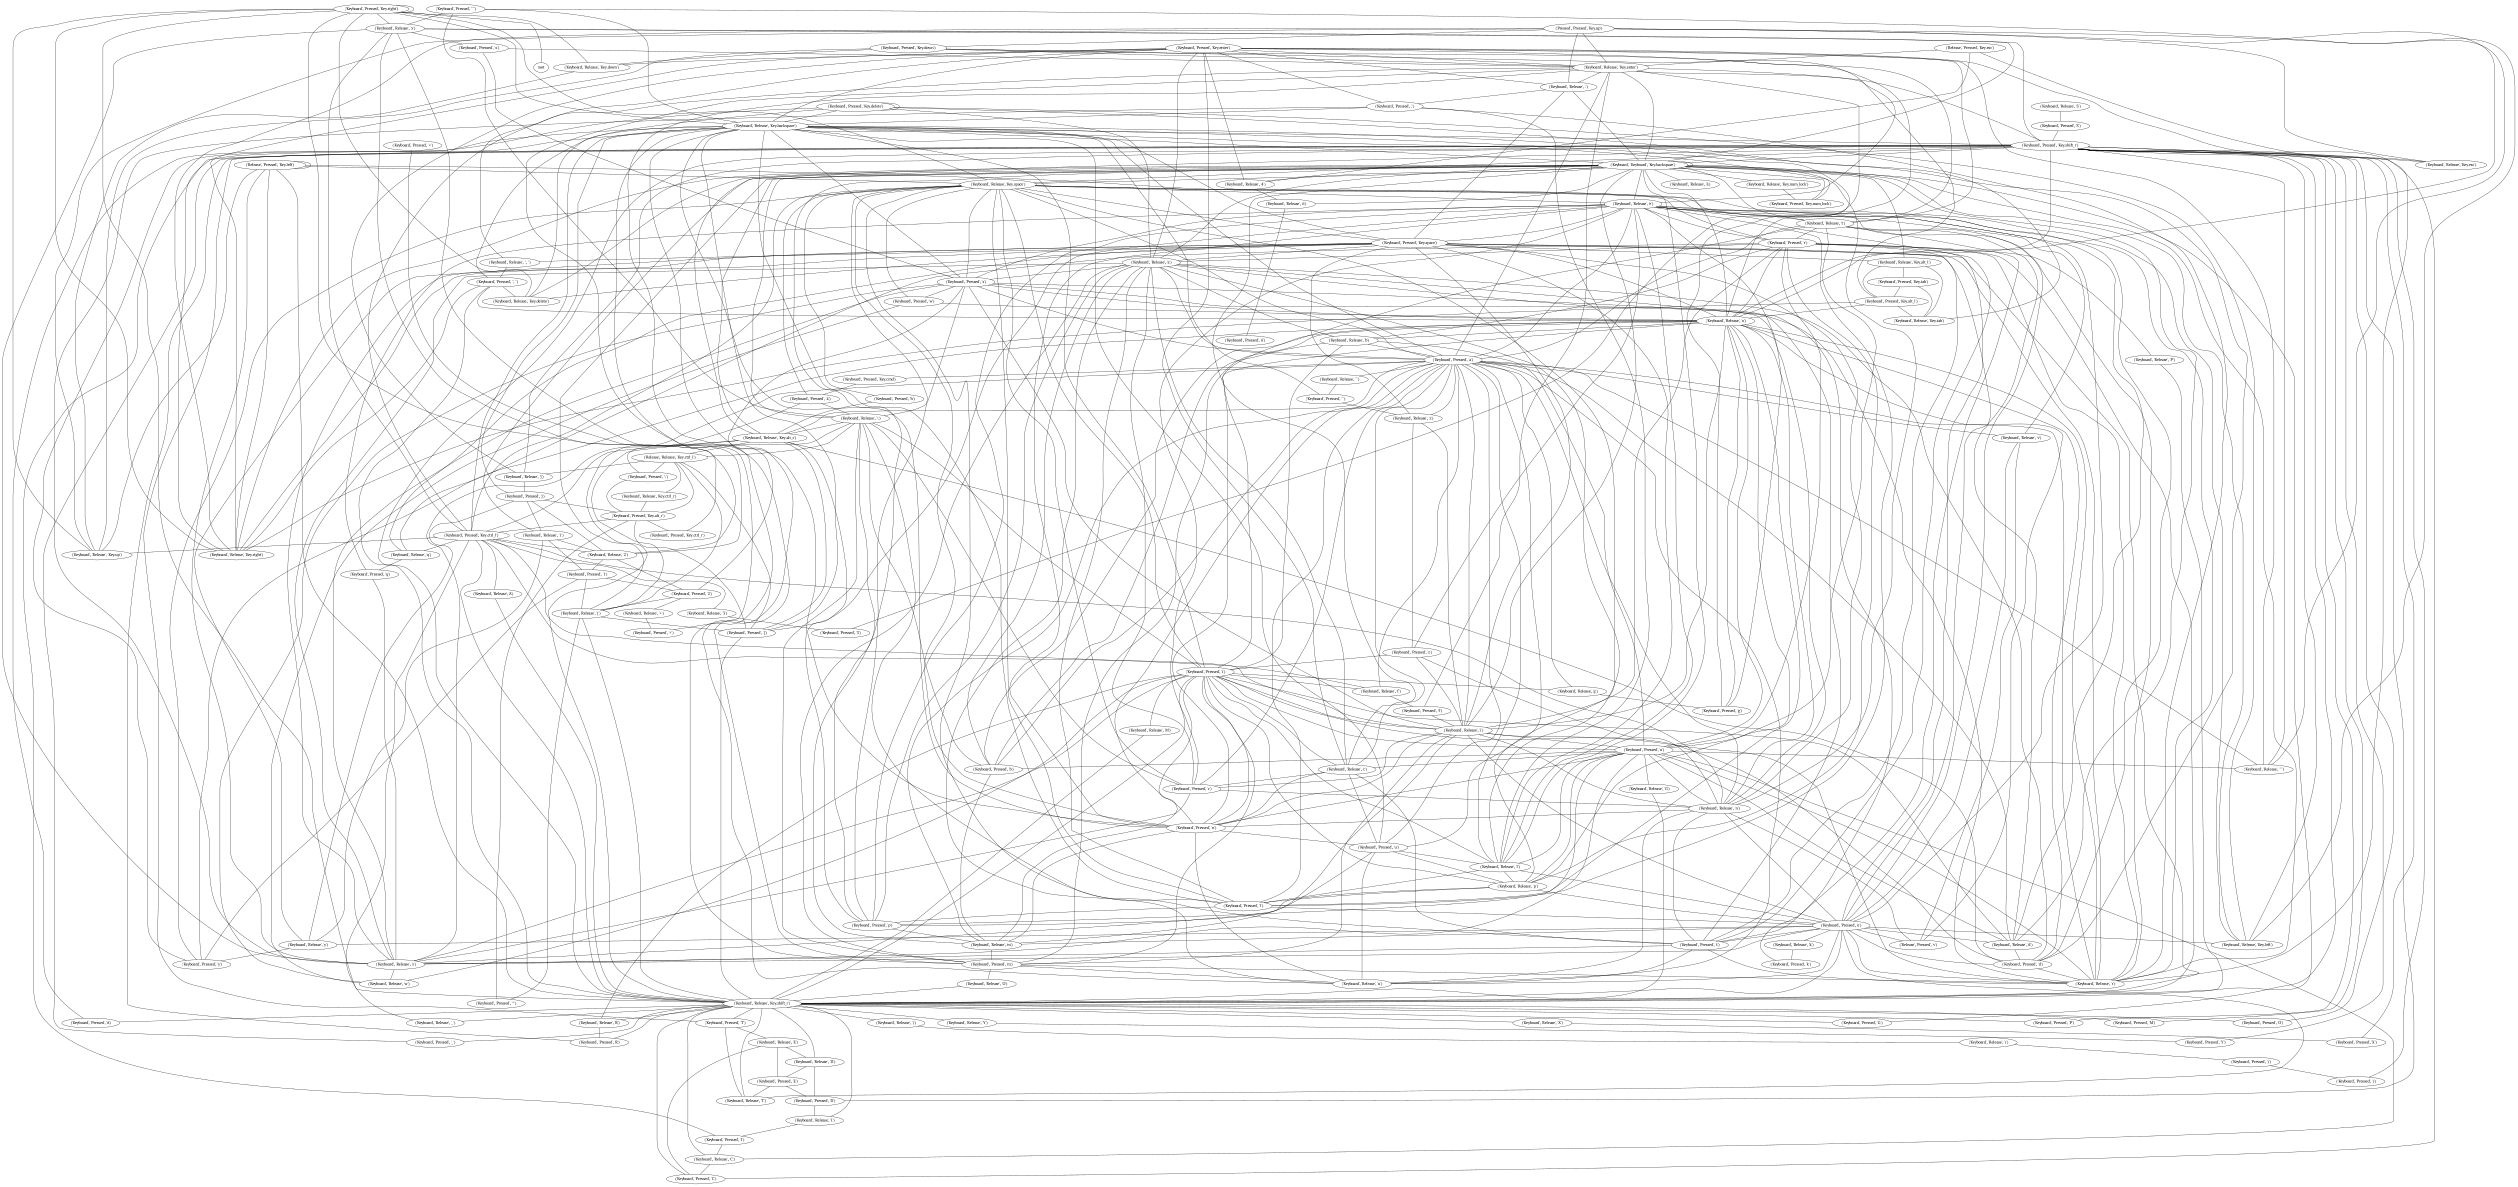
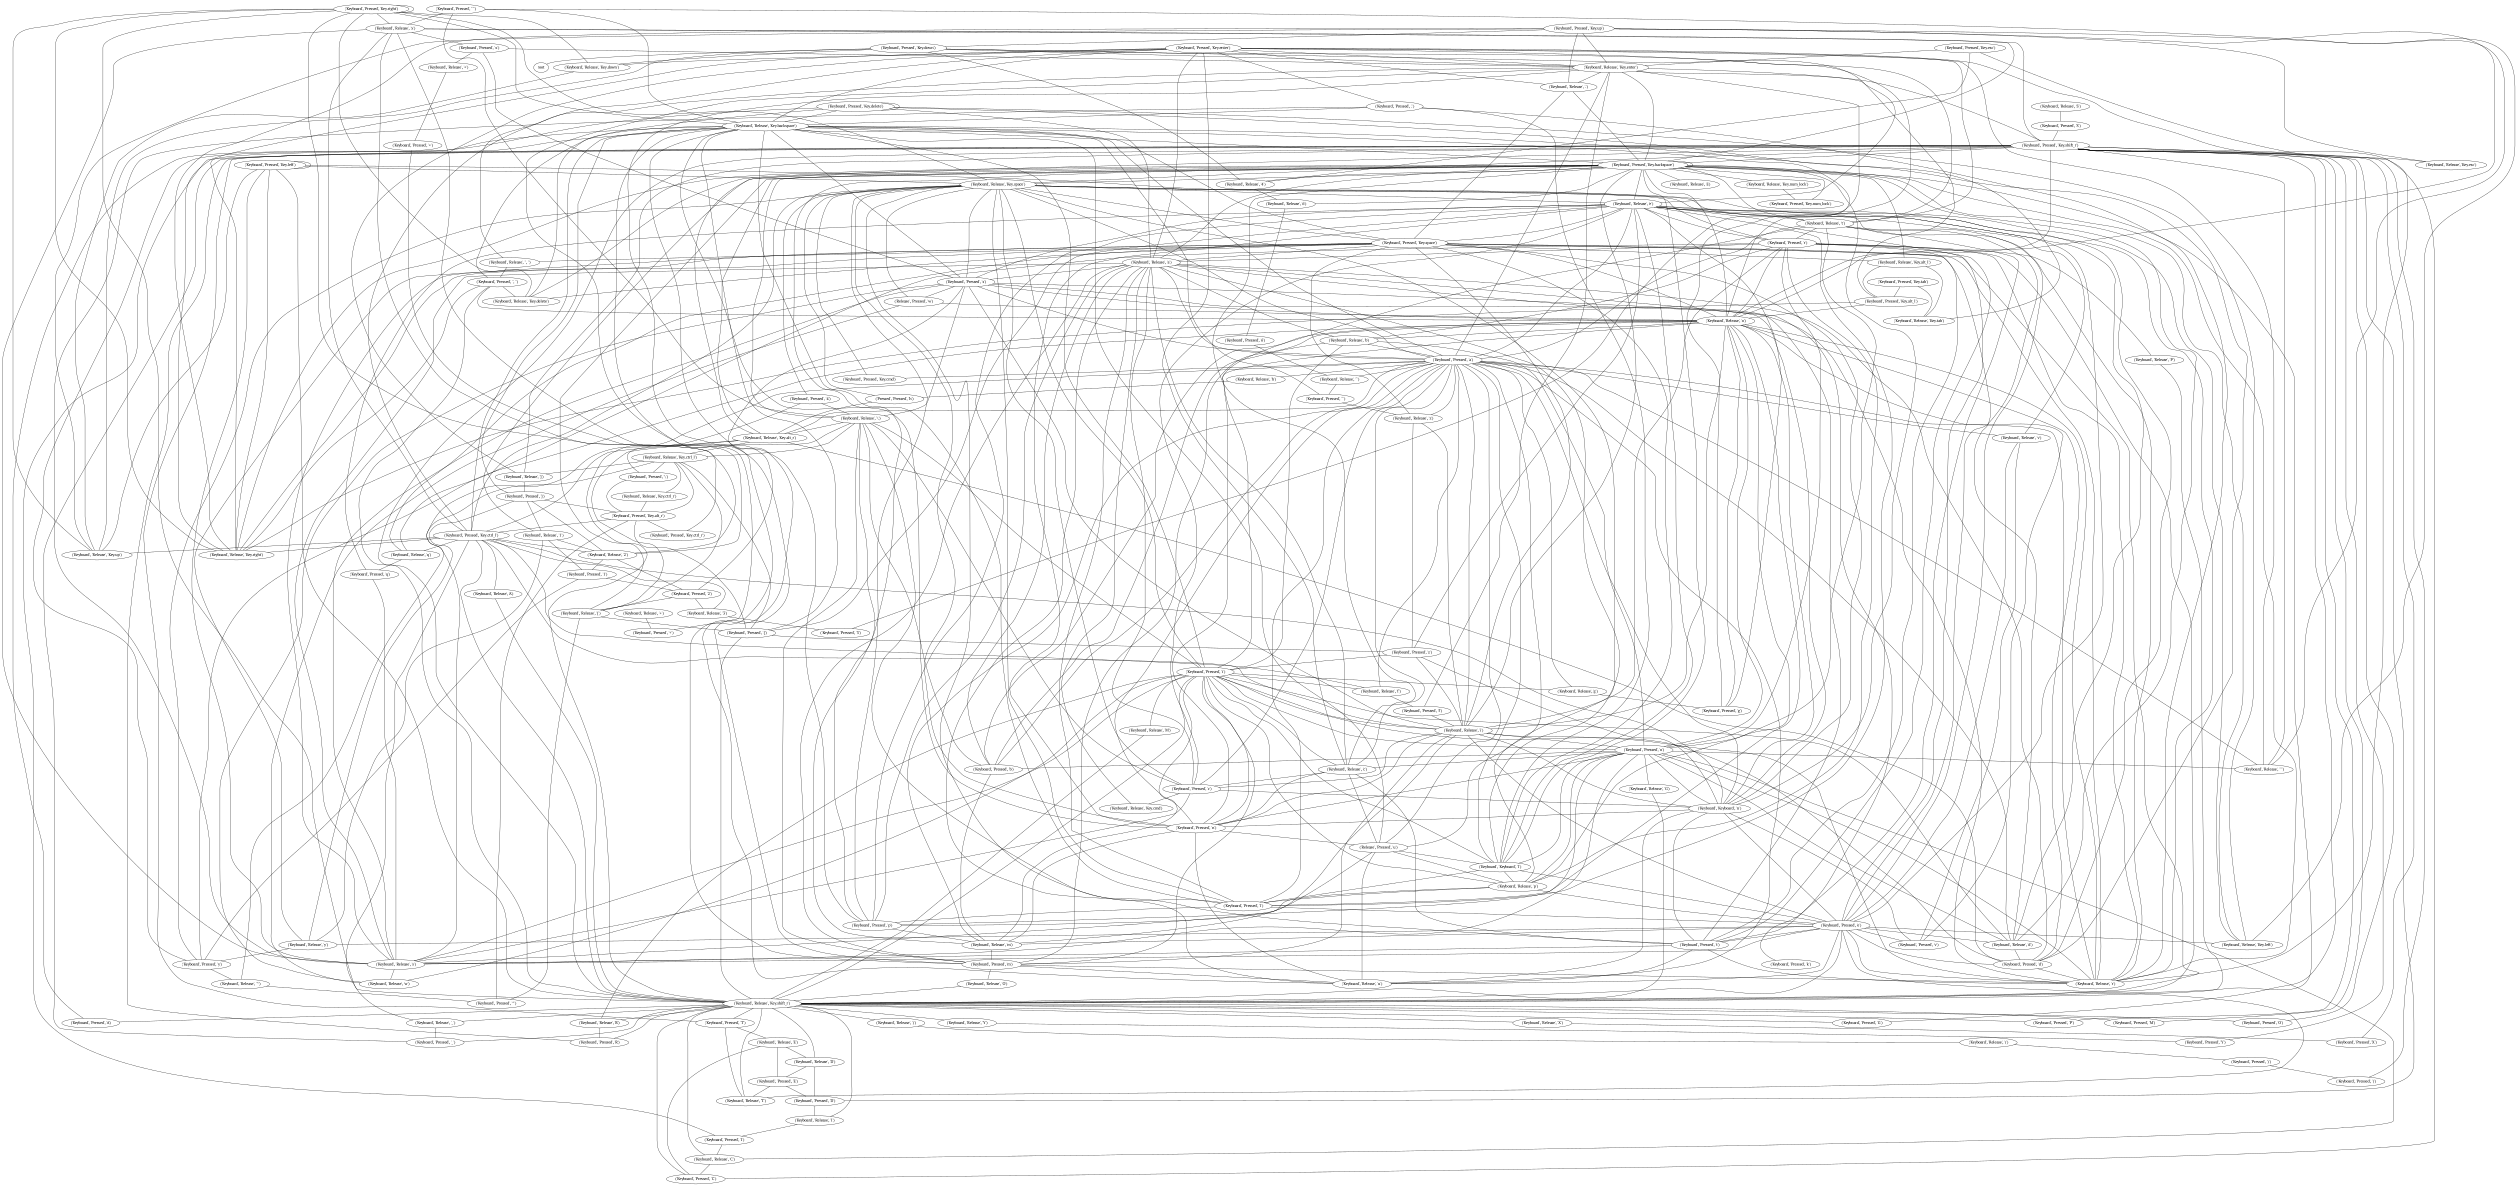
(487, 20) -> (692, 54)
(1579, 29) -> (1579, 29)
(1970, 48) -> (1970, 48)
none -> (448, 68)
(1482, 97) -> none
(1226, 123) -> (1092, 97)
(1470, 137) -> none
(1332, 143) -> none
(2209, 155) -> none
(270, 165) -> (270, 165)
(1643, 165) -> (1643, 165)
(1904, 272) -> none
(914, 302) -> (914, 302)
(1905, 311) -> none
none -> (1292, 362)
none -> (1256, 380)
(831, 392) -> (822, 220)
(895, 399) -> (895, 399)
(2305, 450) -> none
(670, 458) -> (670, 458)
none -> (349, 546)
(826, 546) -> (1047, 644)
(584, 594) -> none
(668, 604) -> (699, 604)
(850, 733) -> none
none -> (1136, 809)
(1720, 809) -> (1720, 809)
(638, 840) -> none
(1379, 848) -> (1379, 848)
(1500, 867) -> (1500, 867)
(1793, 945) -> none
(1918, 945) -> (1918, 945)
none -> (240, 984)
none -> (435, 1034)
